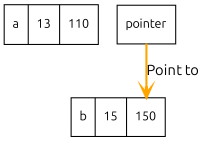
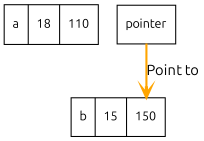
(44, 24) -> (44, 24)
